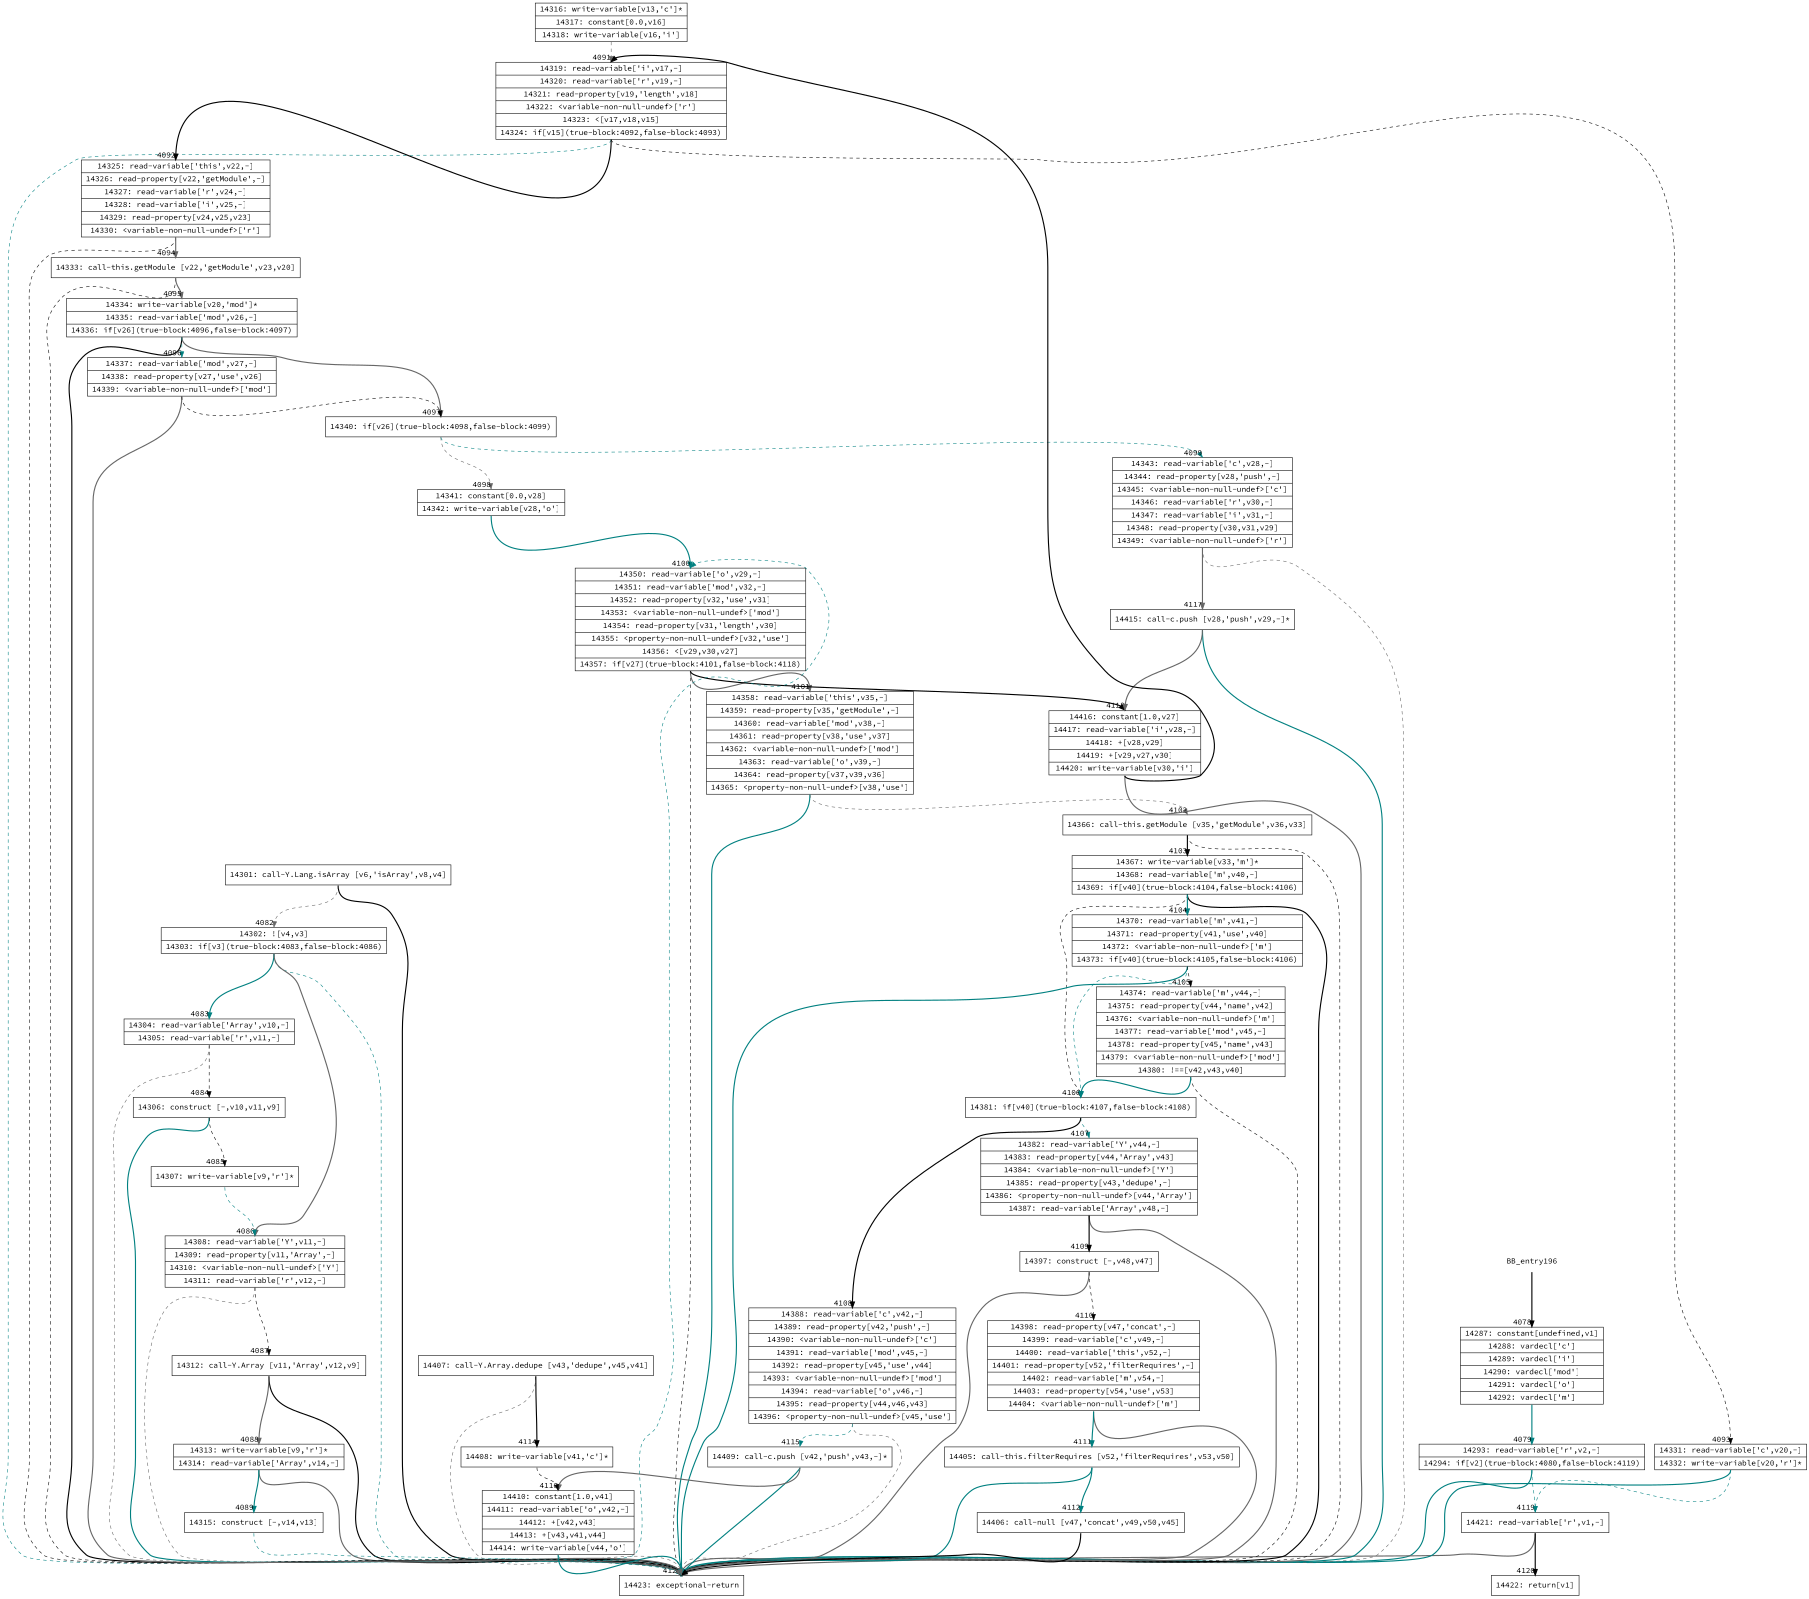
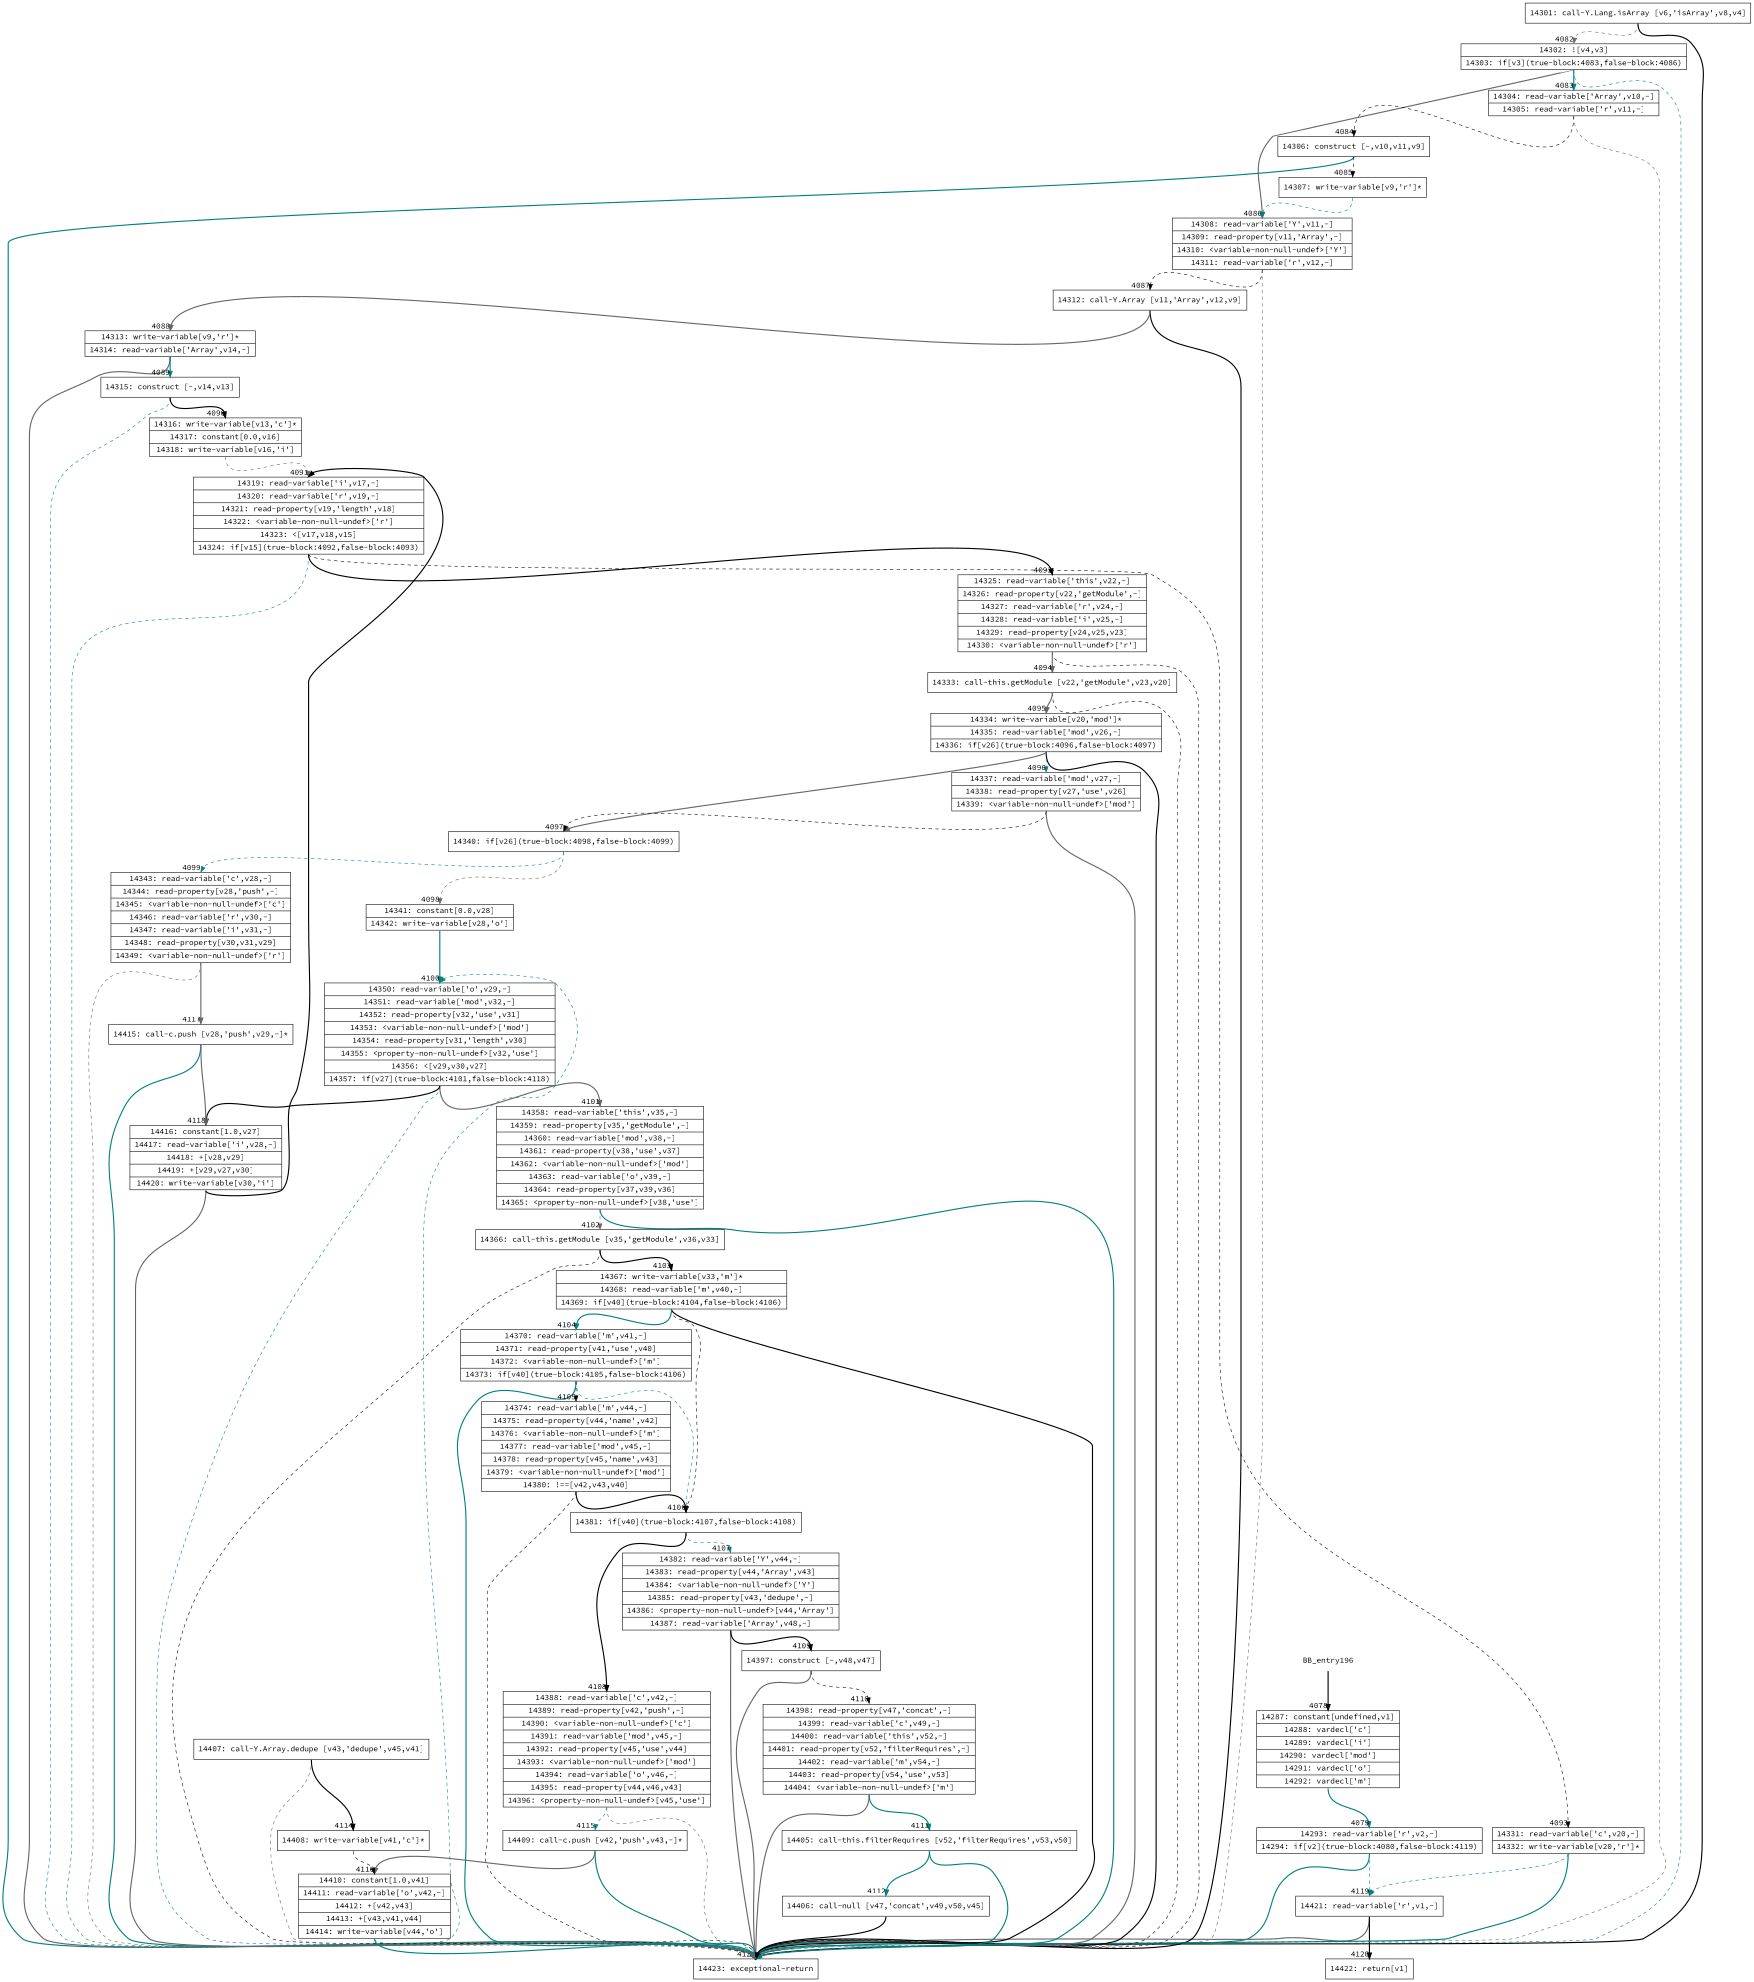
none -> (195, 408)
(1138, 1088) -> (628, 1503)
(690, 1121) -> (157, 1758)
